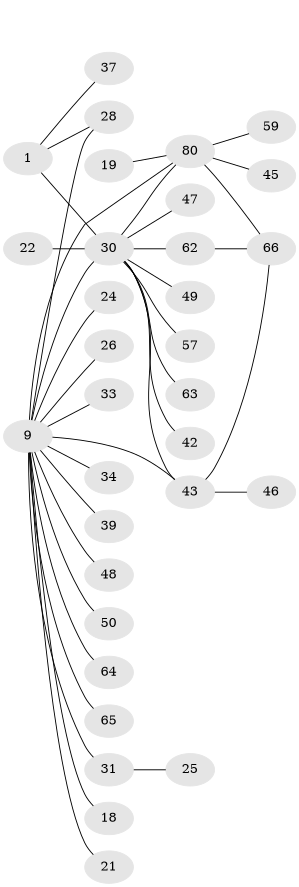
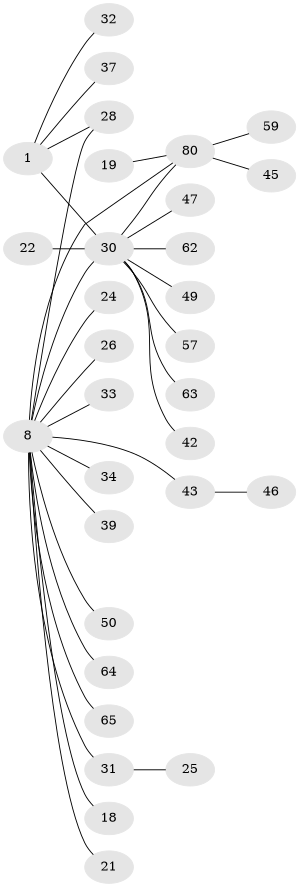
none -> (109, 20)
(271, 249) -> none
(149, 393) -> none
(28, 436) -> (28, 436)
(109, 575) -> none
